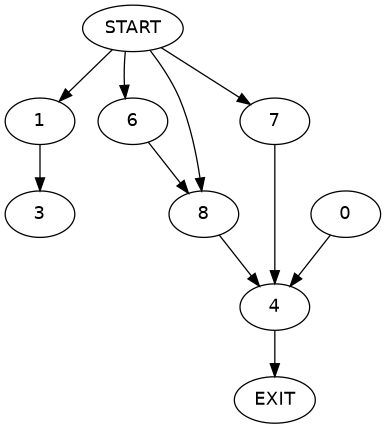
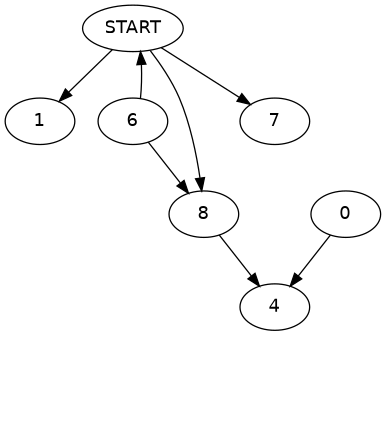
(124, 68) -> (142, 82)
(275, 208) -> none
(40, 214) -> none
(275, 400) -> none
